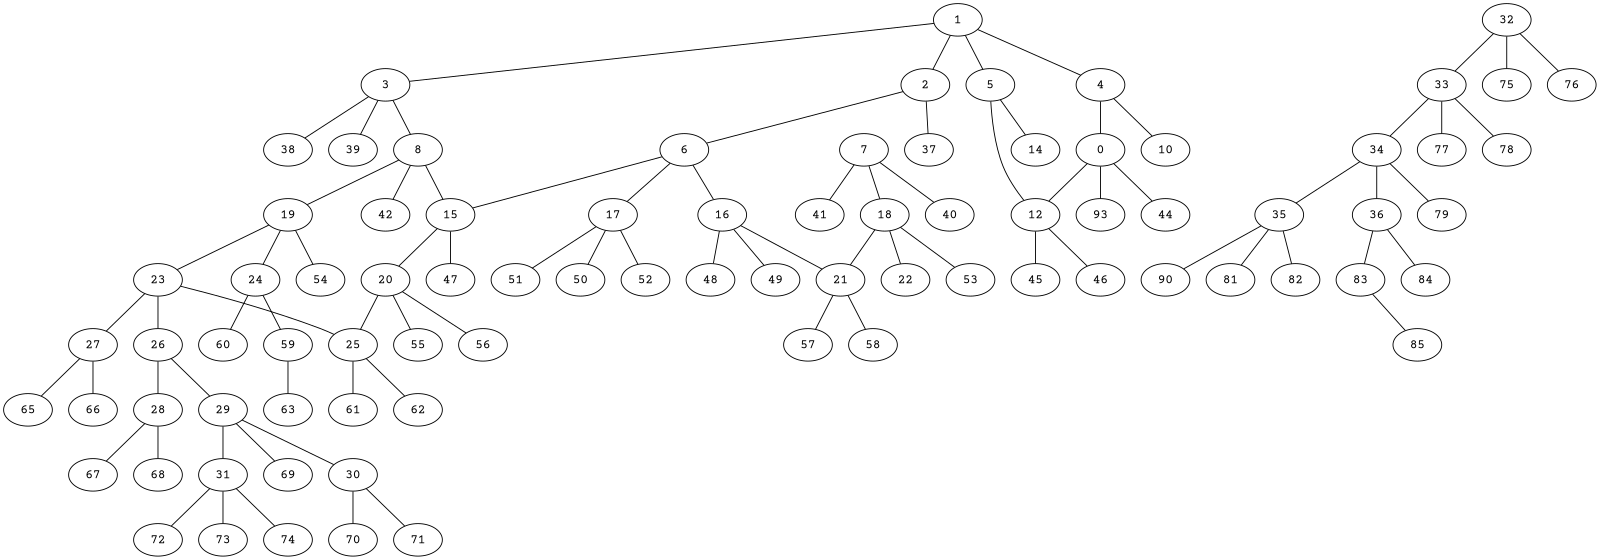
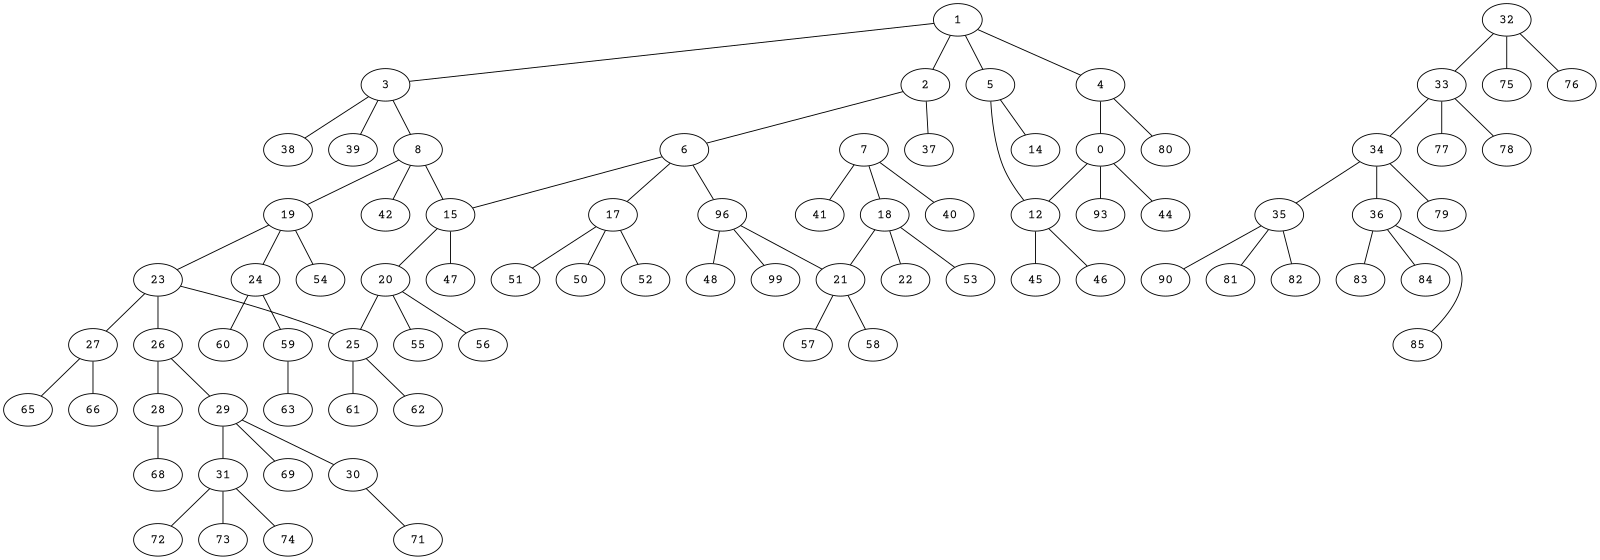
(1165, 150) -> (1165, 150)
(722, 215) -> (722, 215)
(775, 280) -> (775, 280)
(1389, 312) -> (1459, 266)
(93, 475) -> none
(353, 540) -> none
